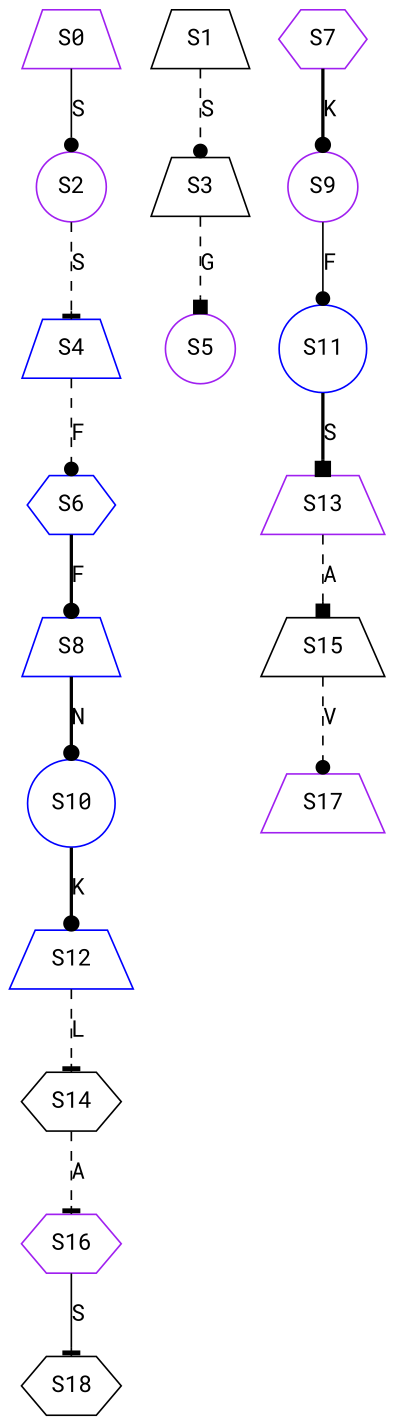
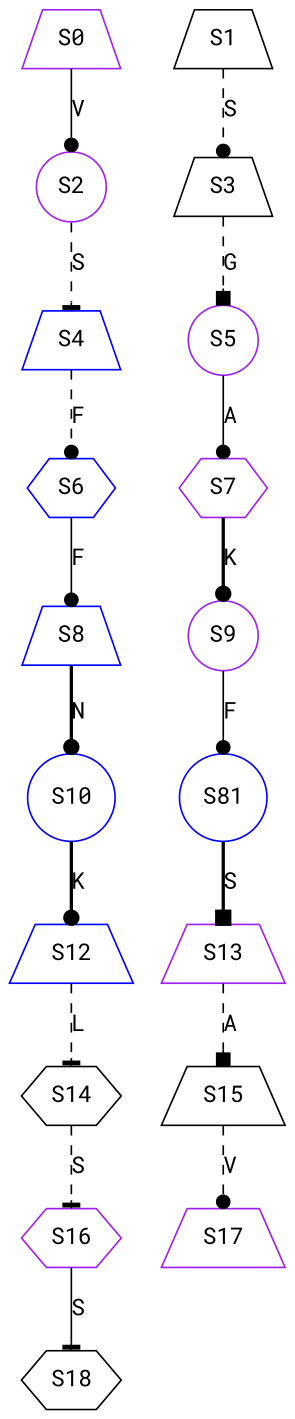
(79, 110) -> (79, 110)
(323, 349) -> (223, 798)
none -> (223, 410)
(71, 569) -> (71, 555)
(79, 1173) -> (79, 1167)
